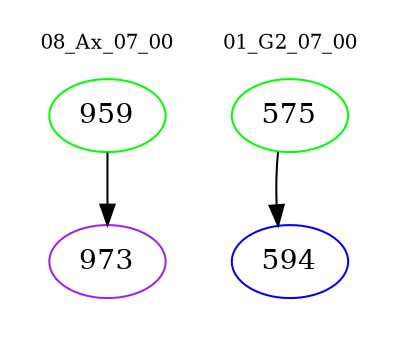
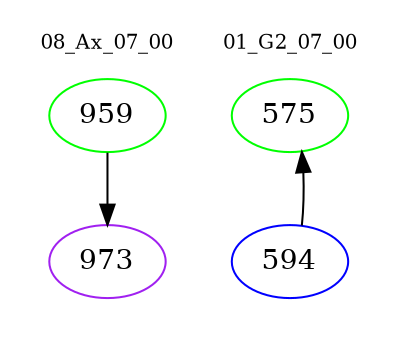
(276, 178) -> (304, 199)
